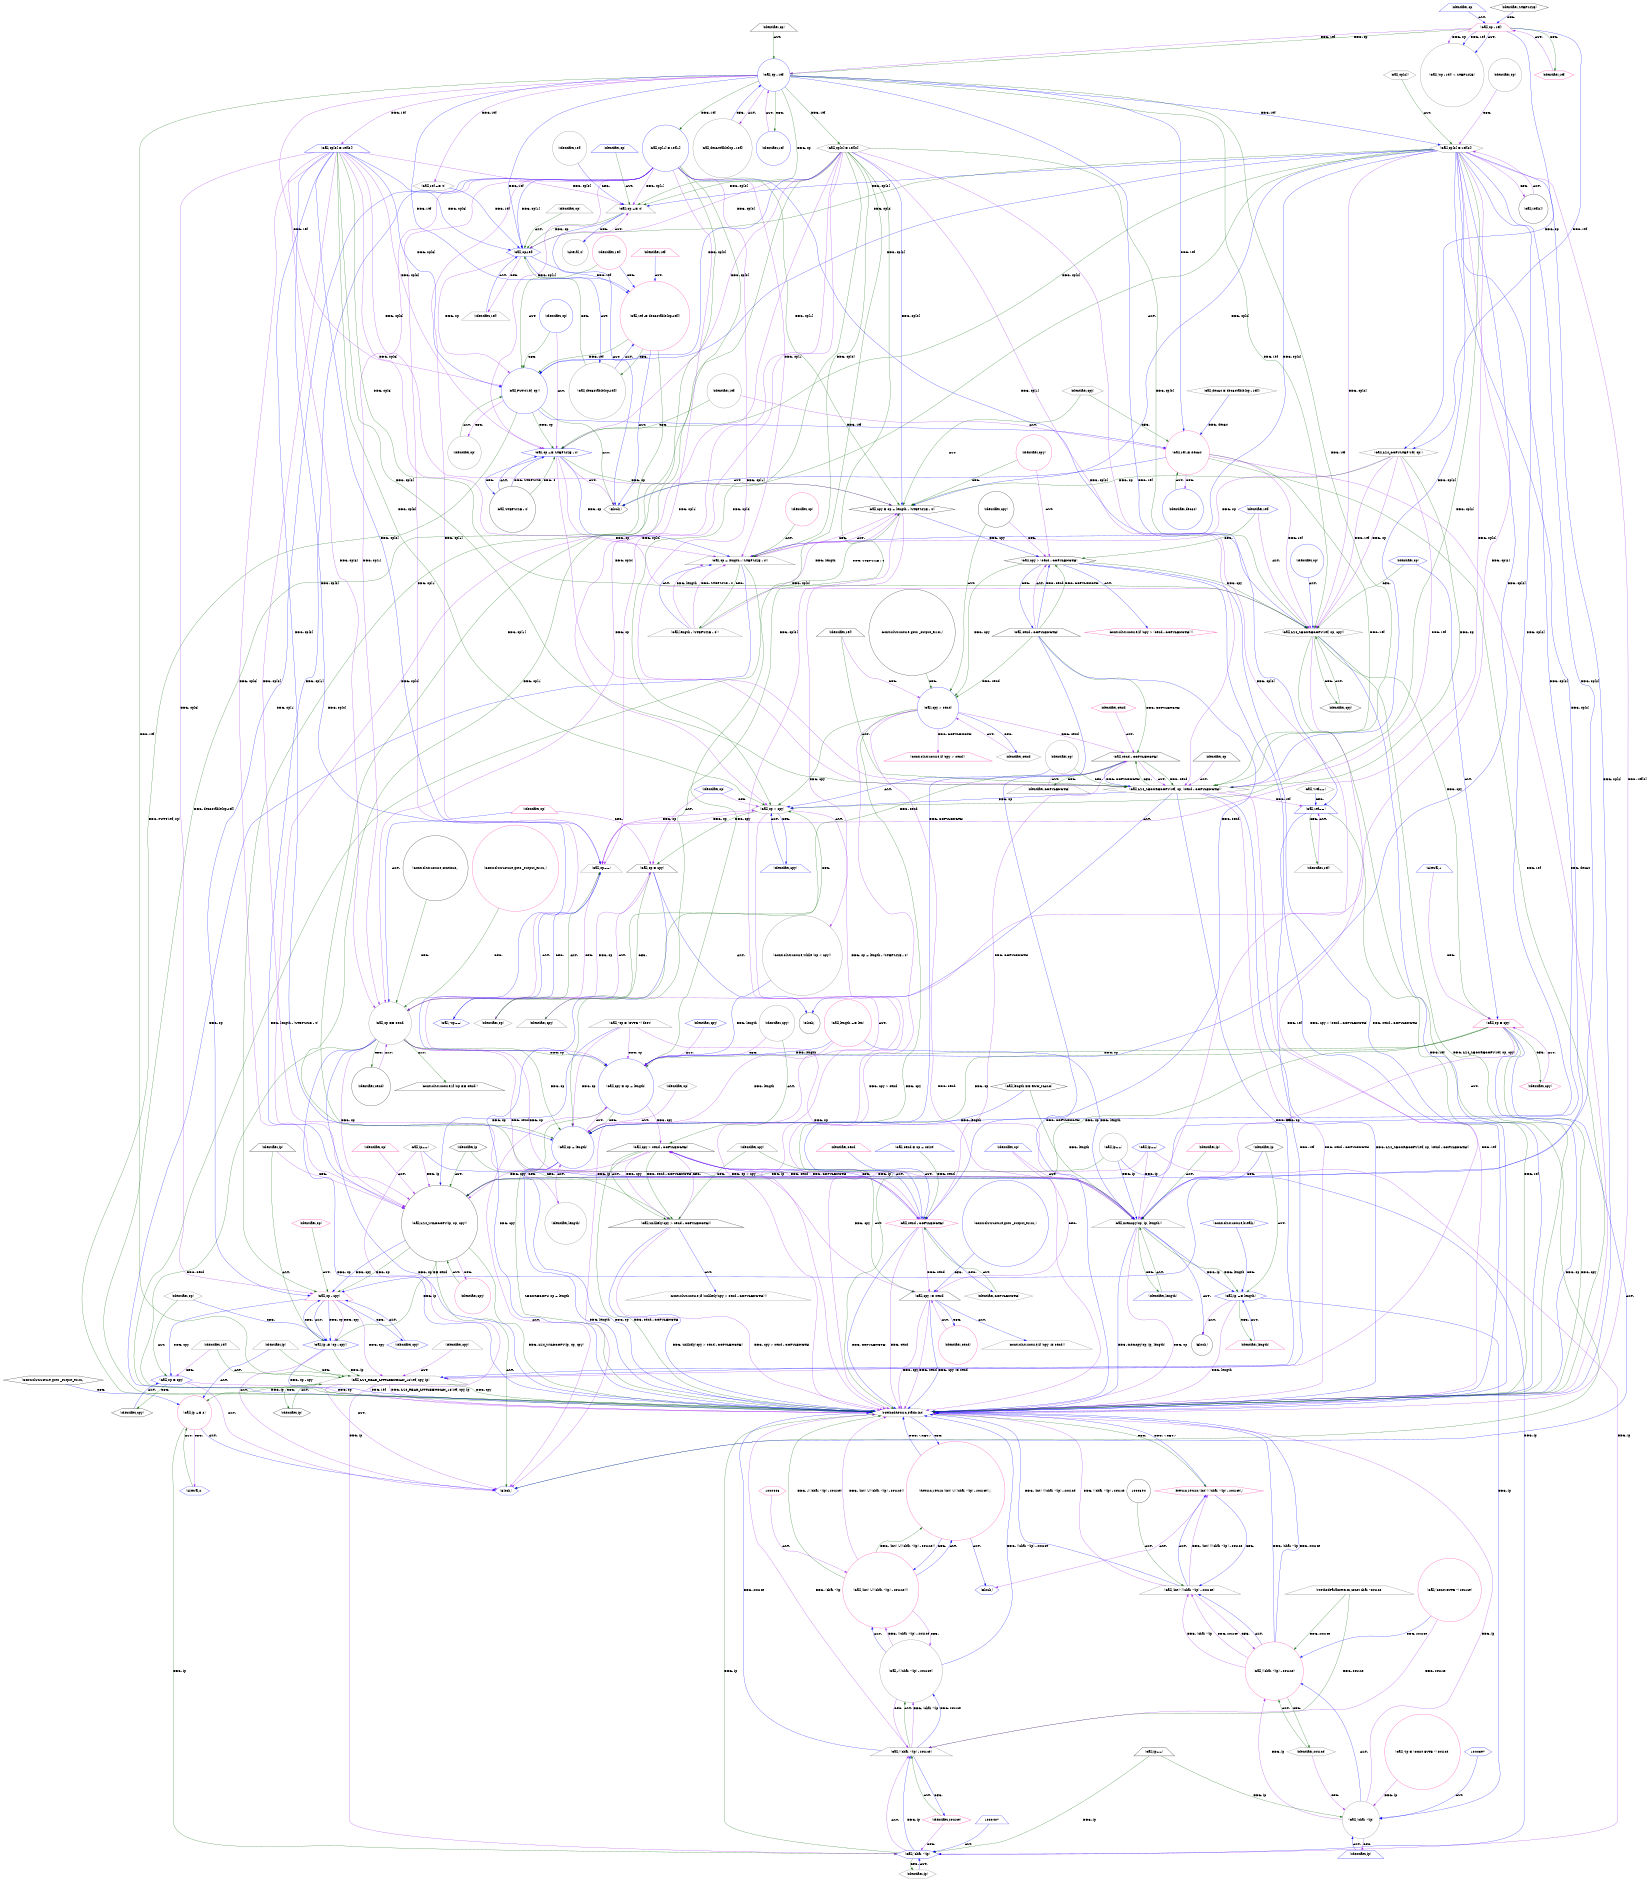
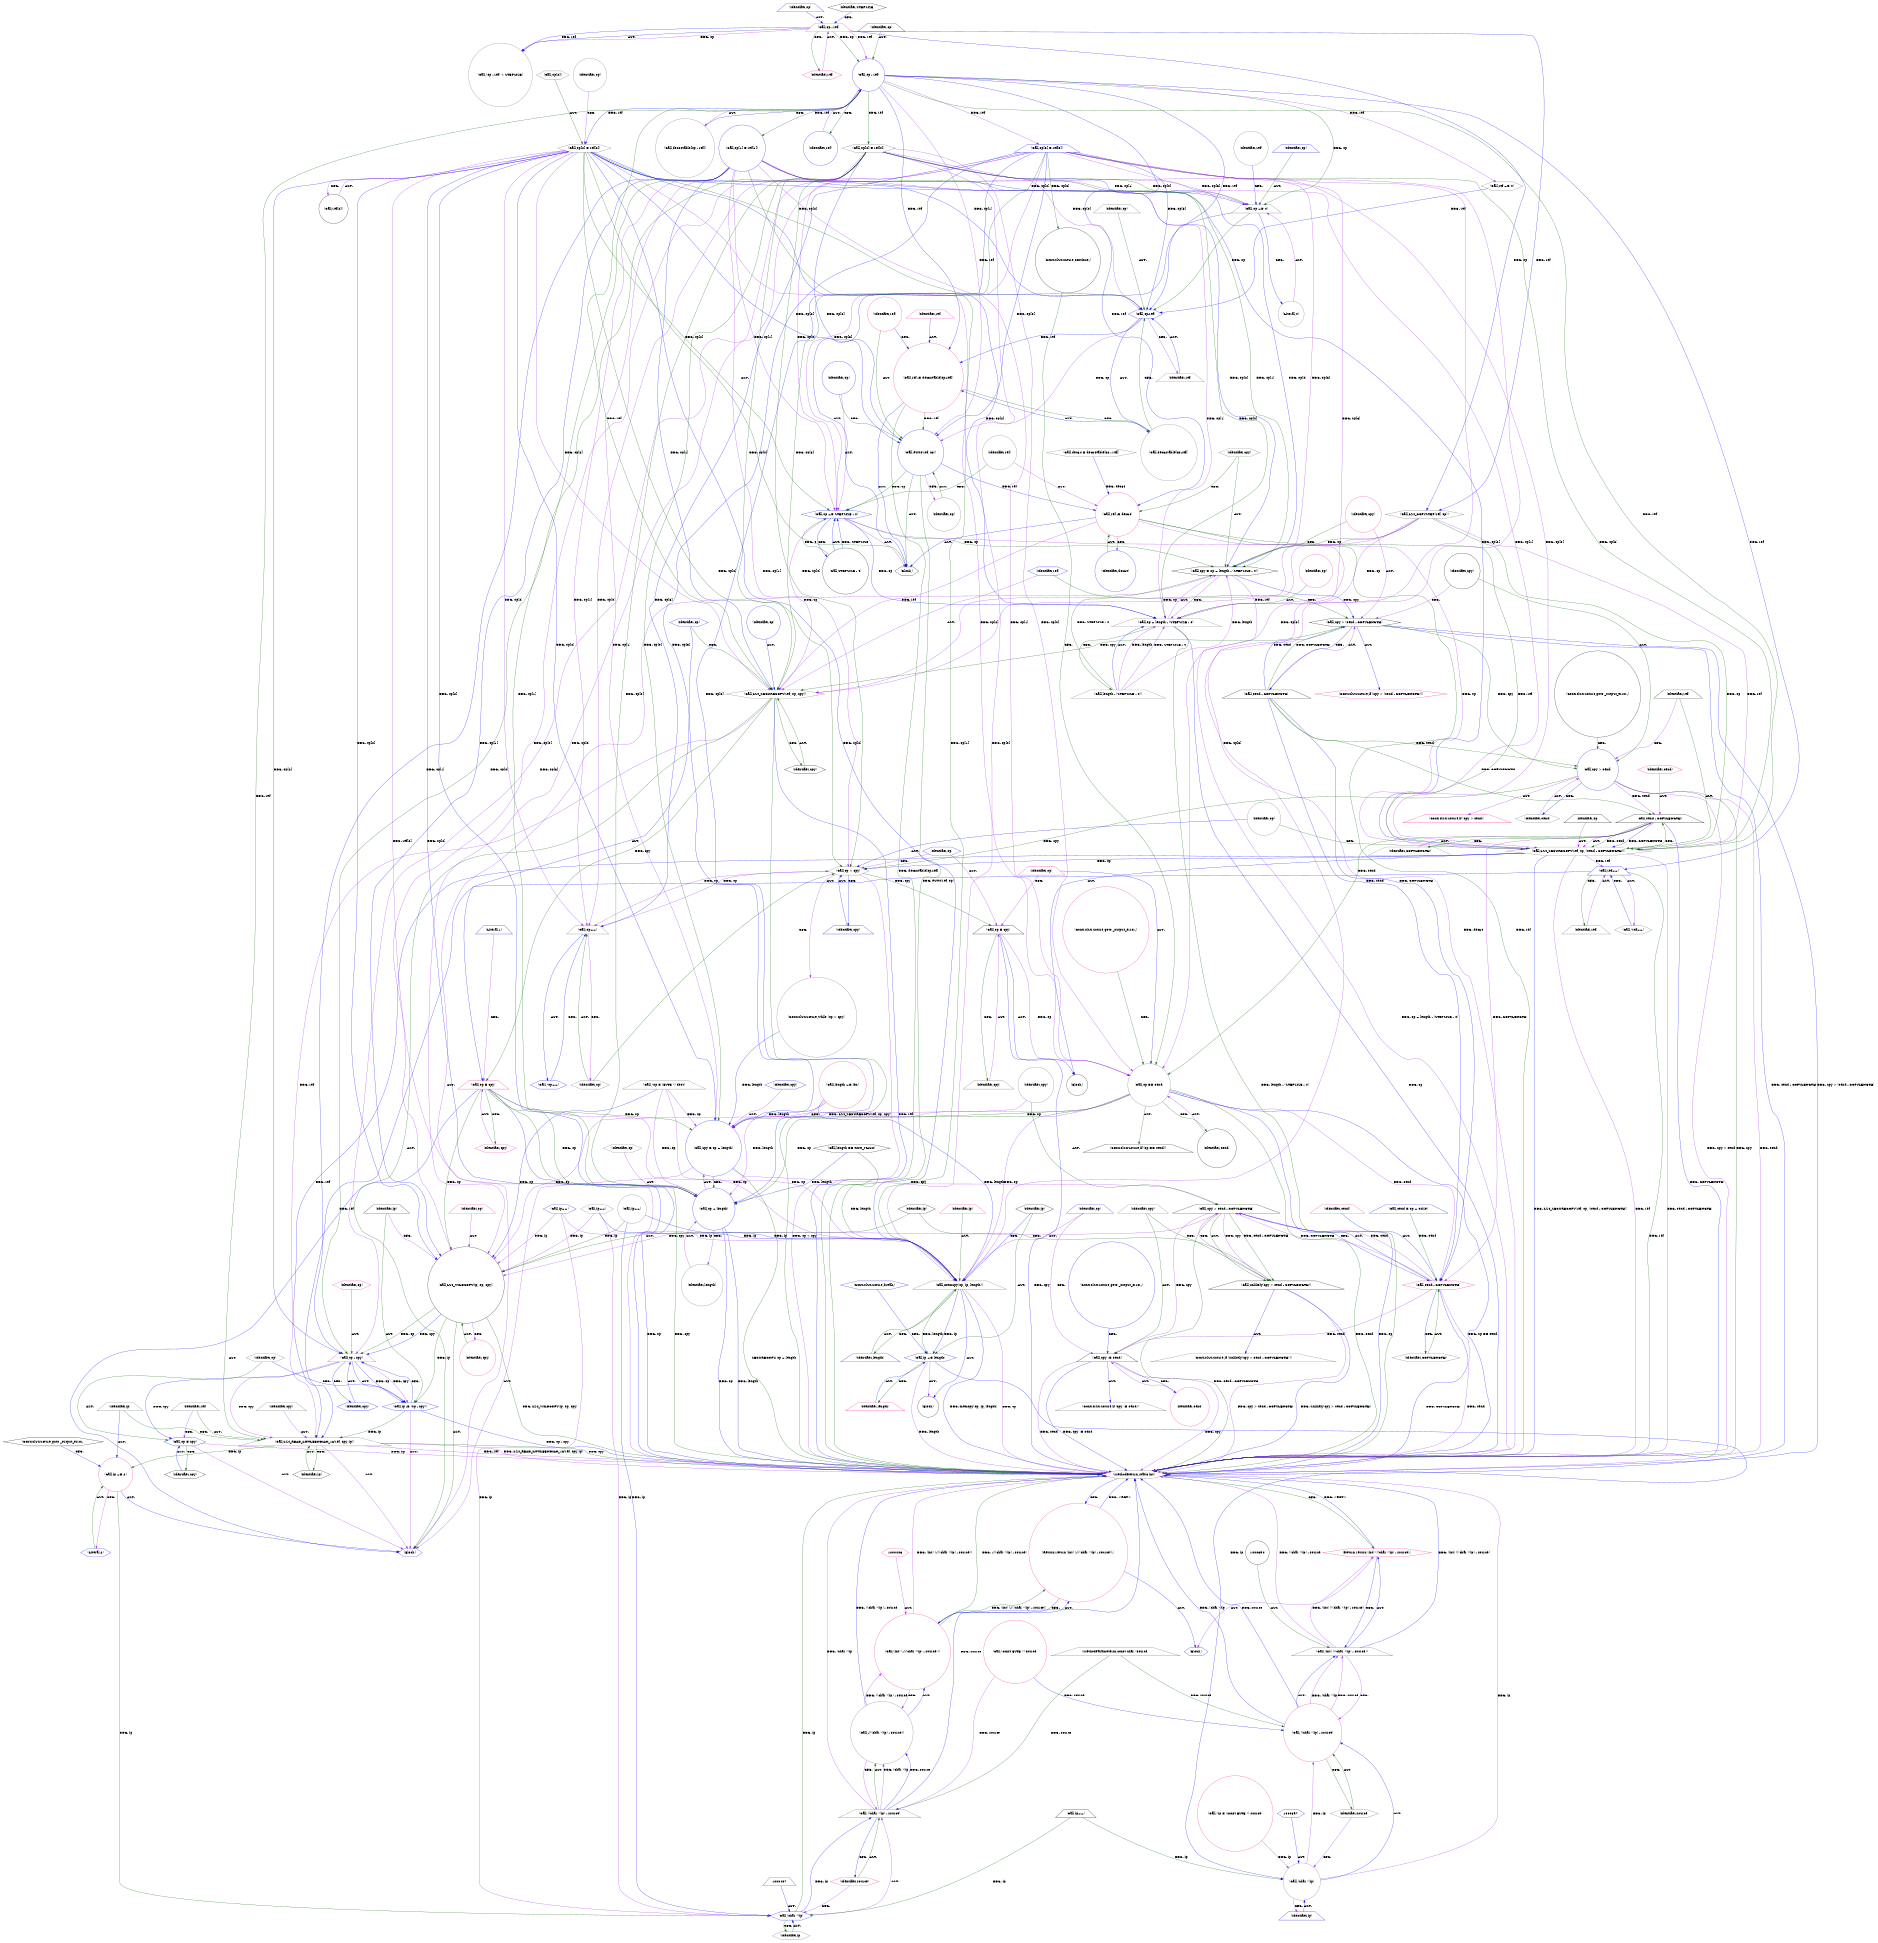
(425, 567) -> (1051, 188)
(955, 734) -> (1527, 796)
none -> (1633, 897)
